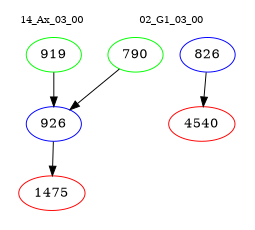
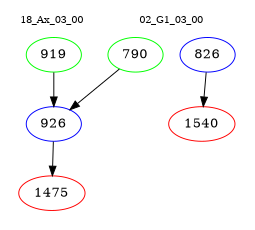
(52, 21) -> (52, 21)
(202, 124) -> (202, 124)
